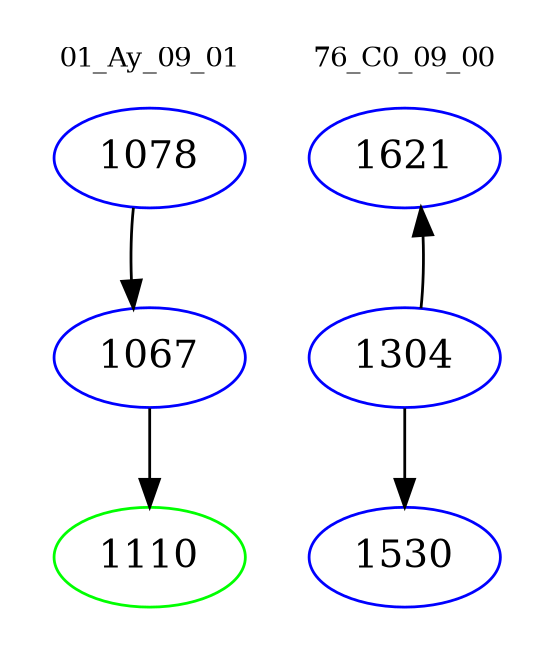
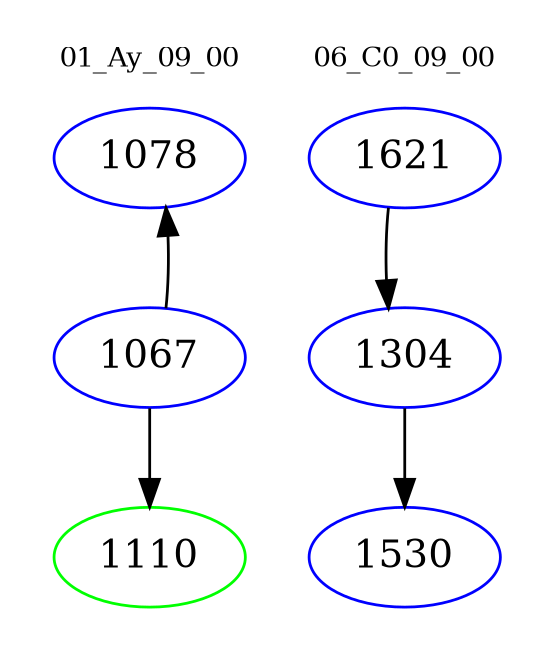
(150, 60) -> (150, 60)
(405, 60) -> (405, 60)
(131, 244) -> (168, 272)
(423, 272) -> (386, 244)
